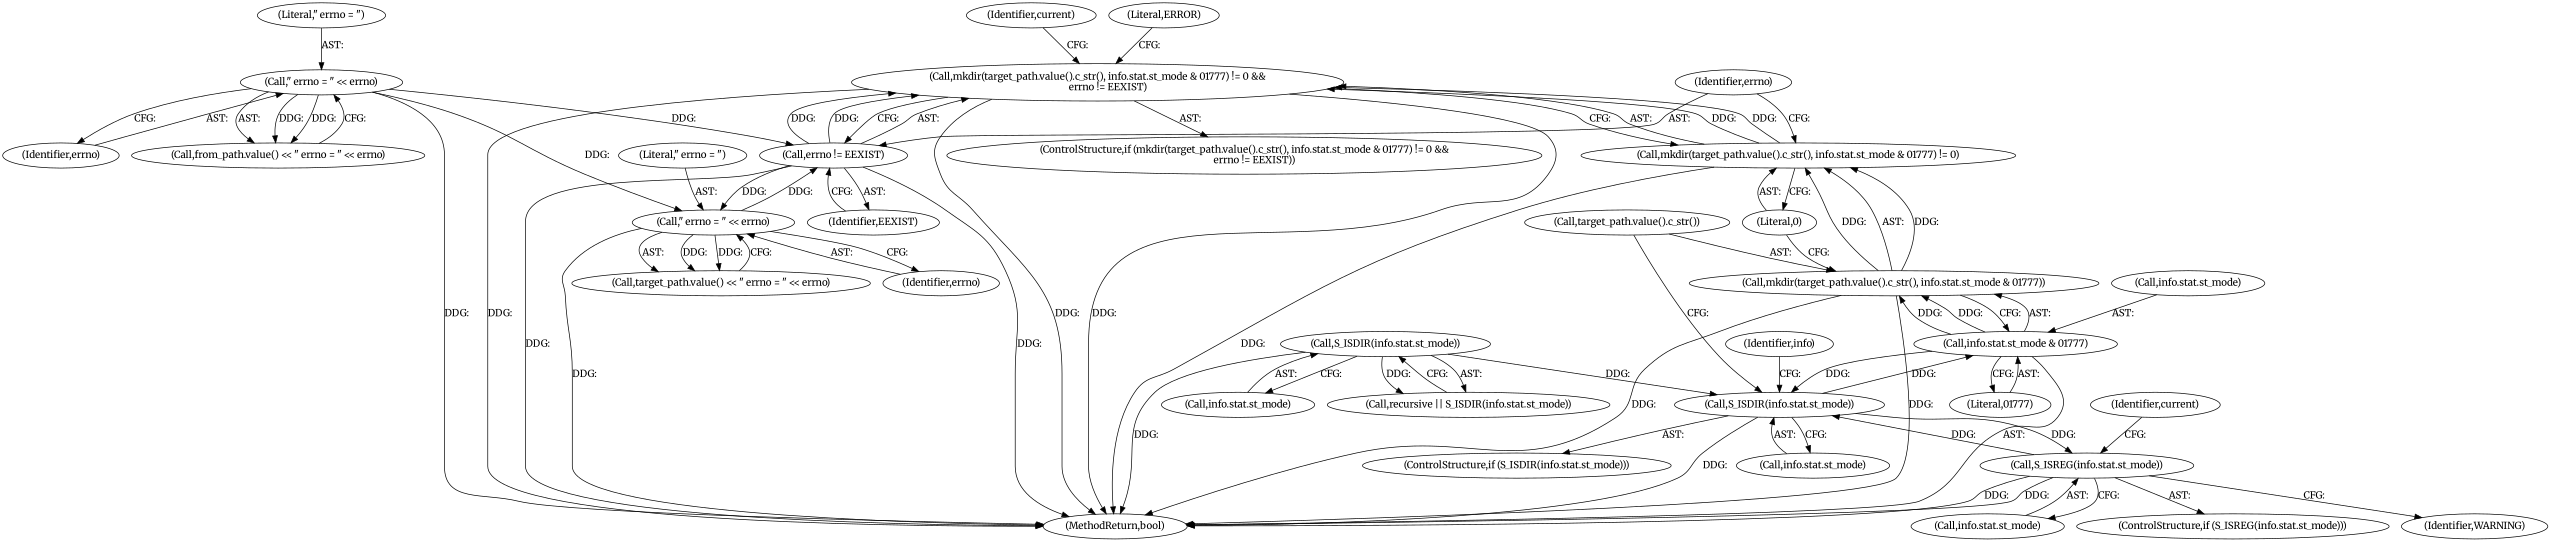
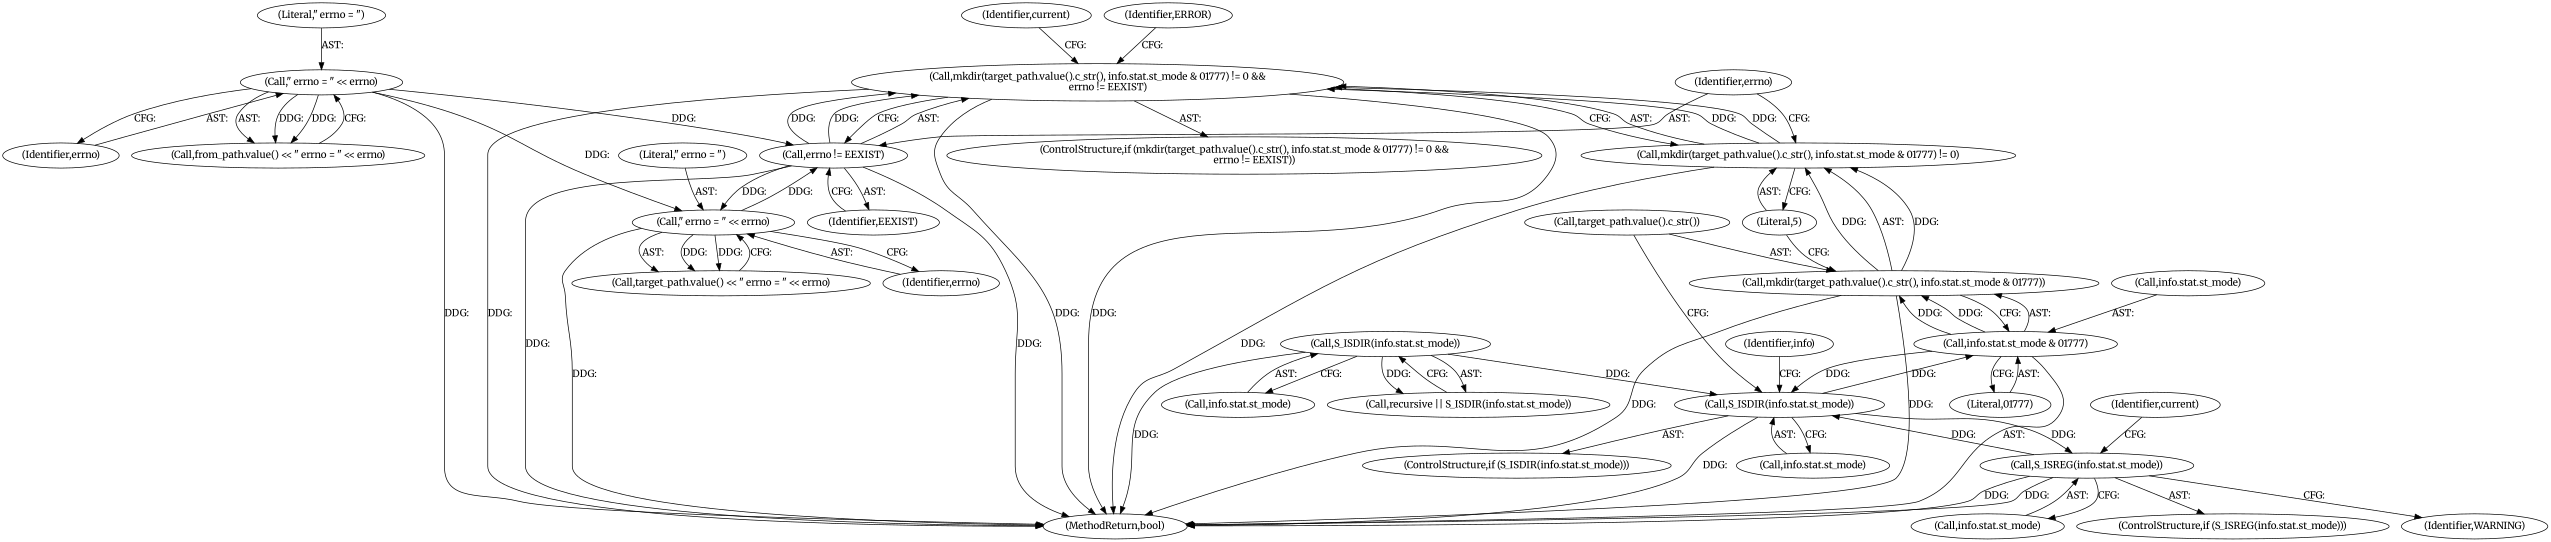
(1164, 15) -> (1168, 15)
(1780, 222) -> (1780, 222)
